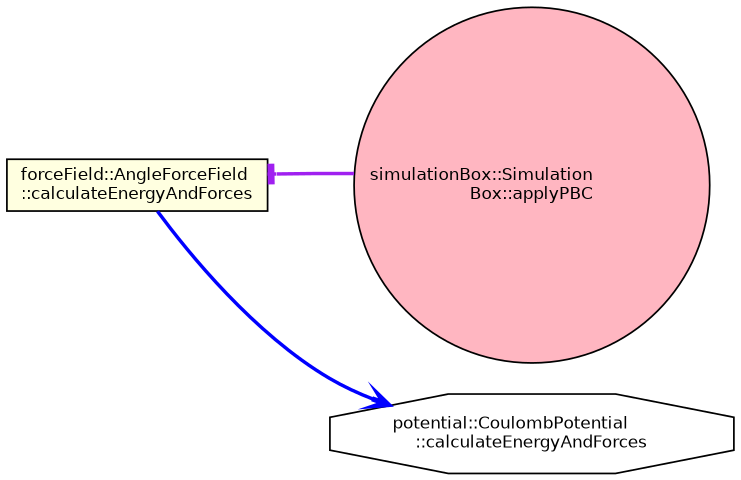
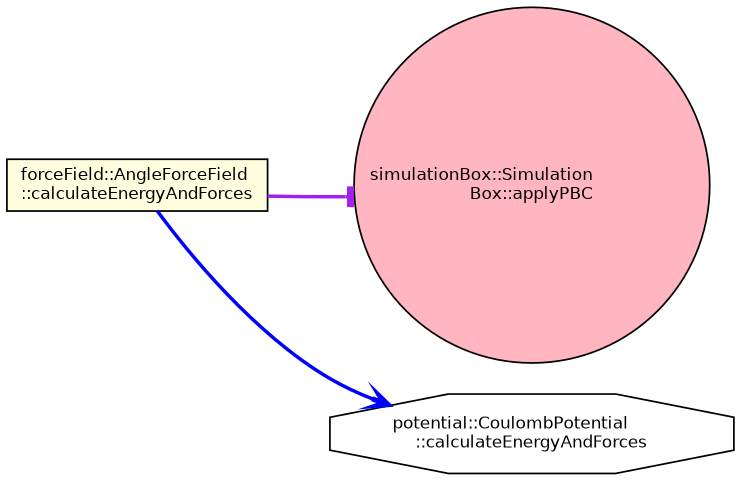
(315, 174) -> (306, 197)
